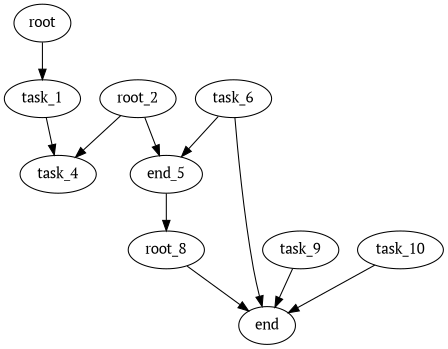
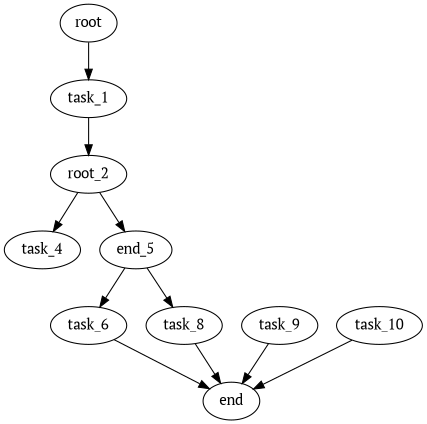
(49, 131) -> (89, 131)
(203, 133) -> (115, 283)
(166, 250) -> (184, 325)
